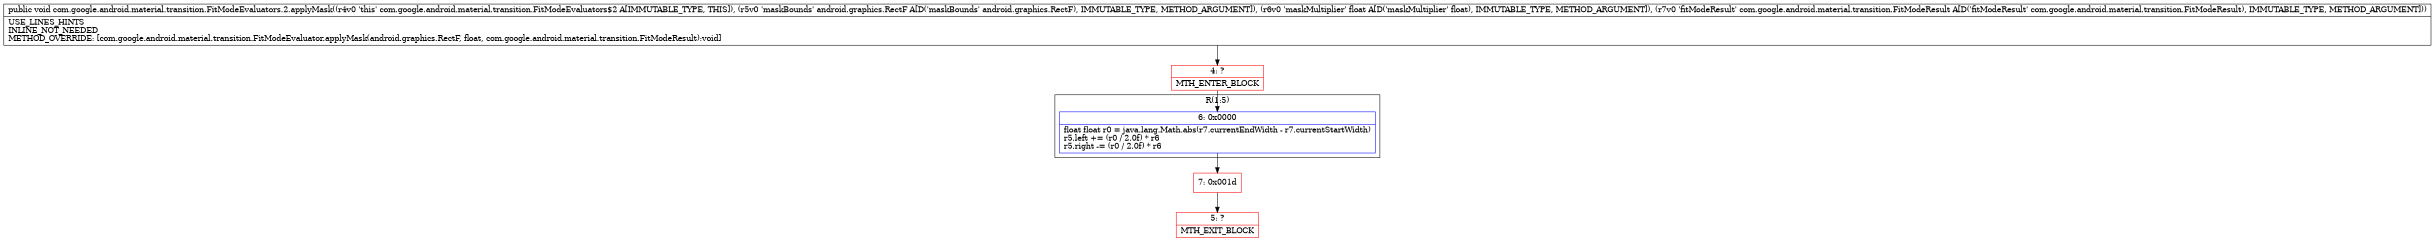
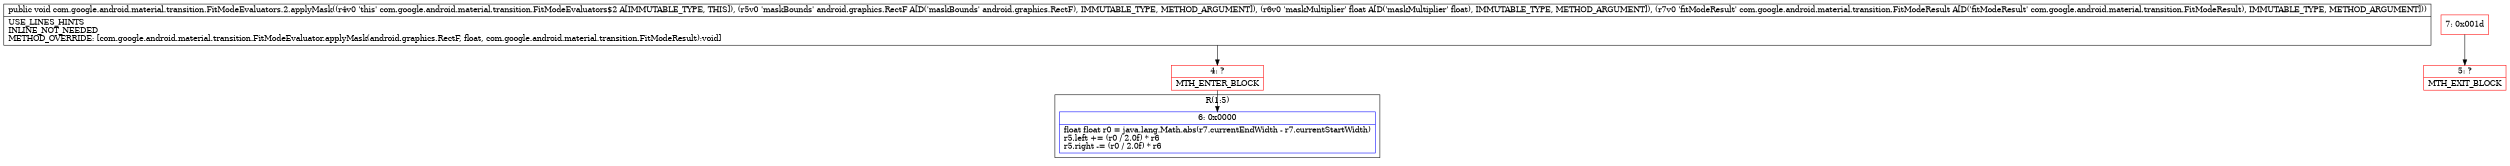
(1217, 161) -> none
